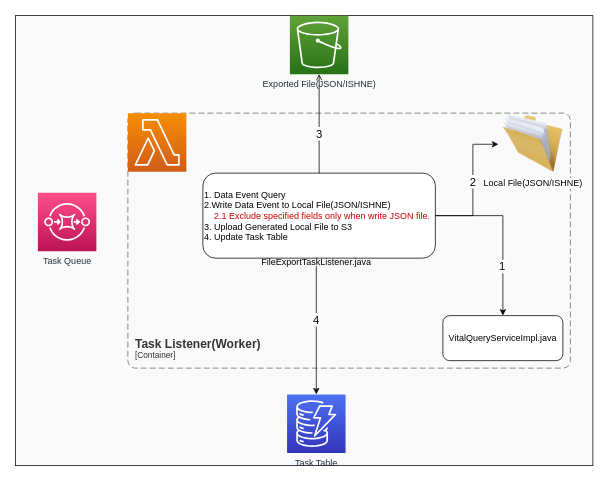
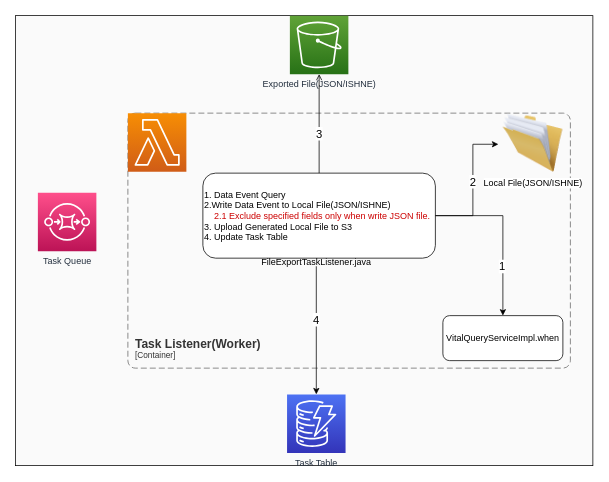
(503, 338) -> (503, 338)
